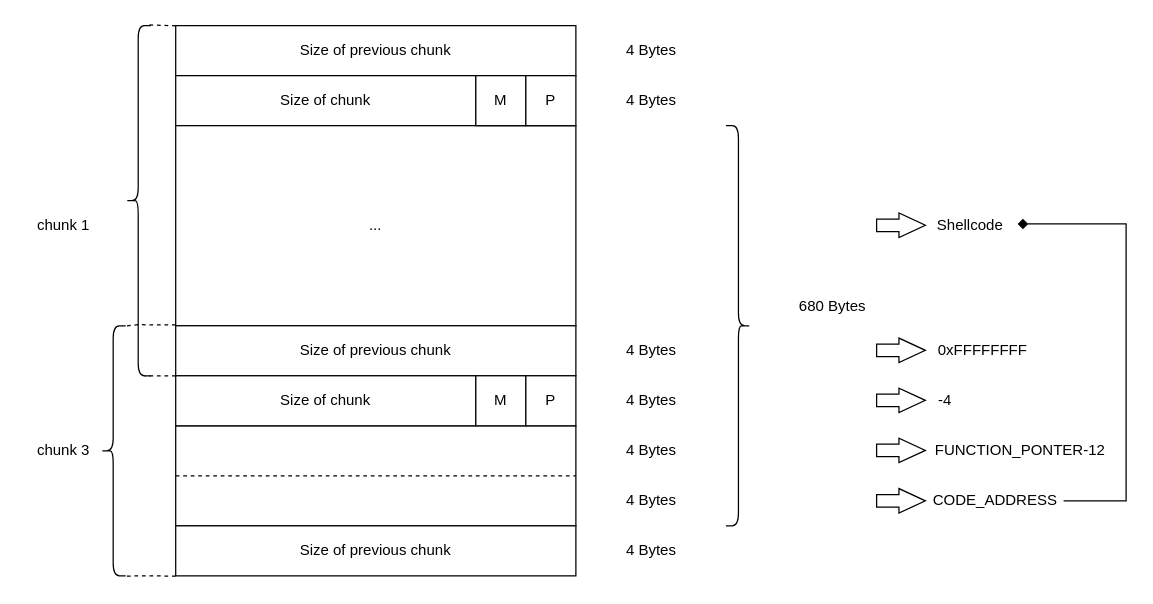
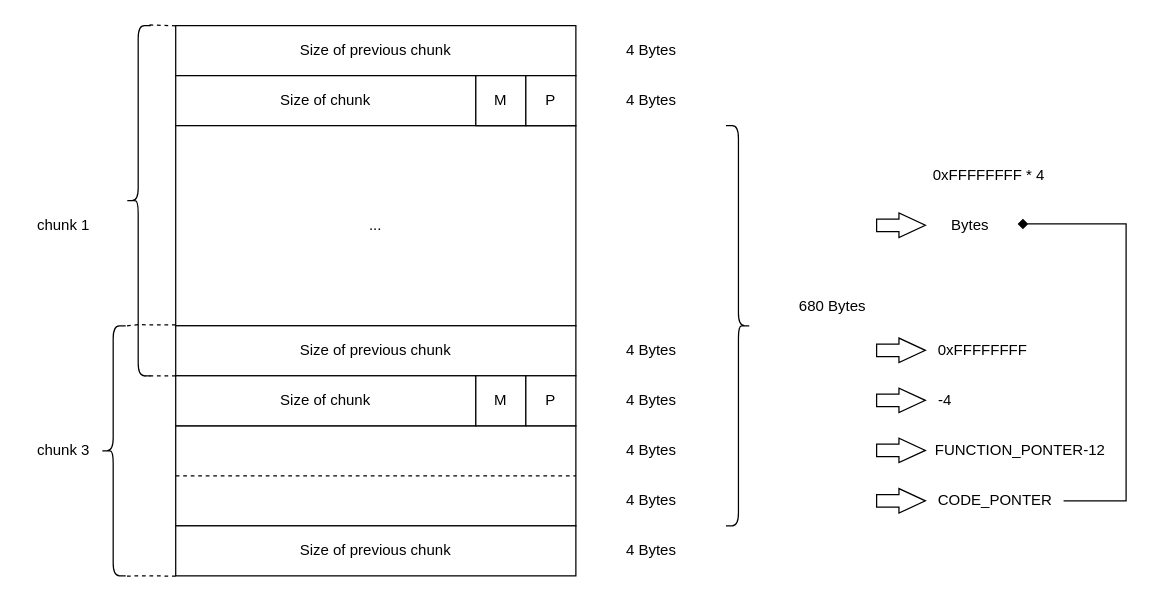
none -> (988, 176)
(970, 226) -> (970, 226)
(995, 501) -> (995, 501)
